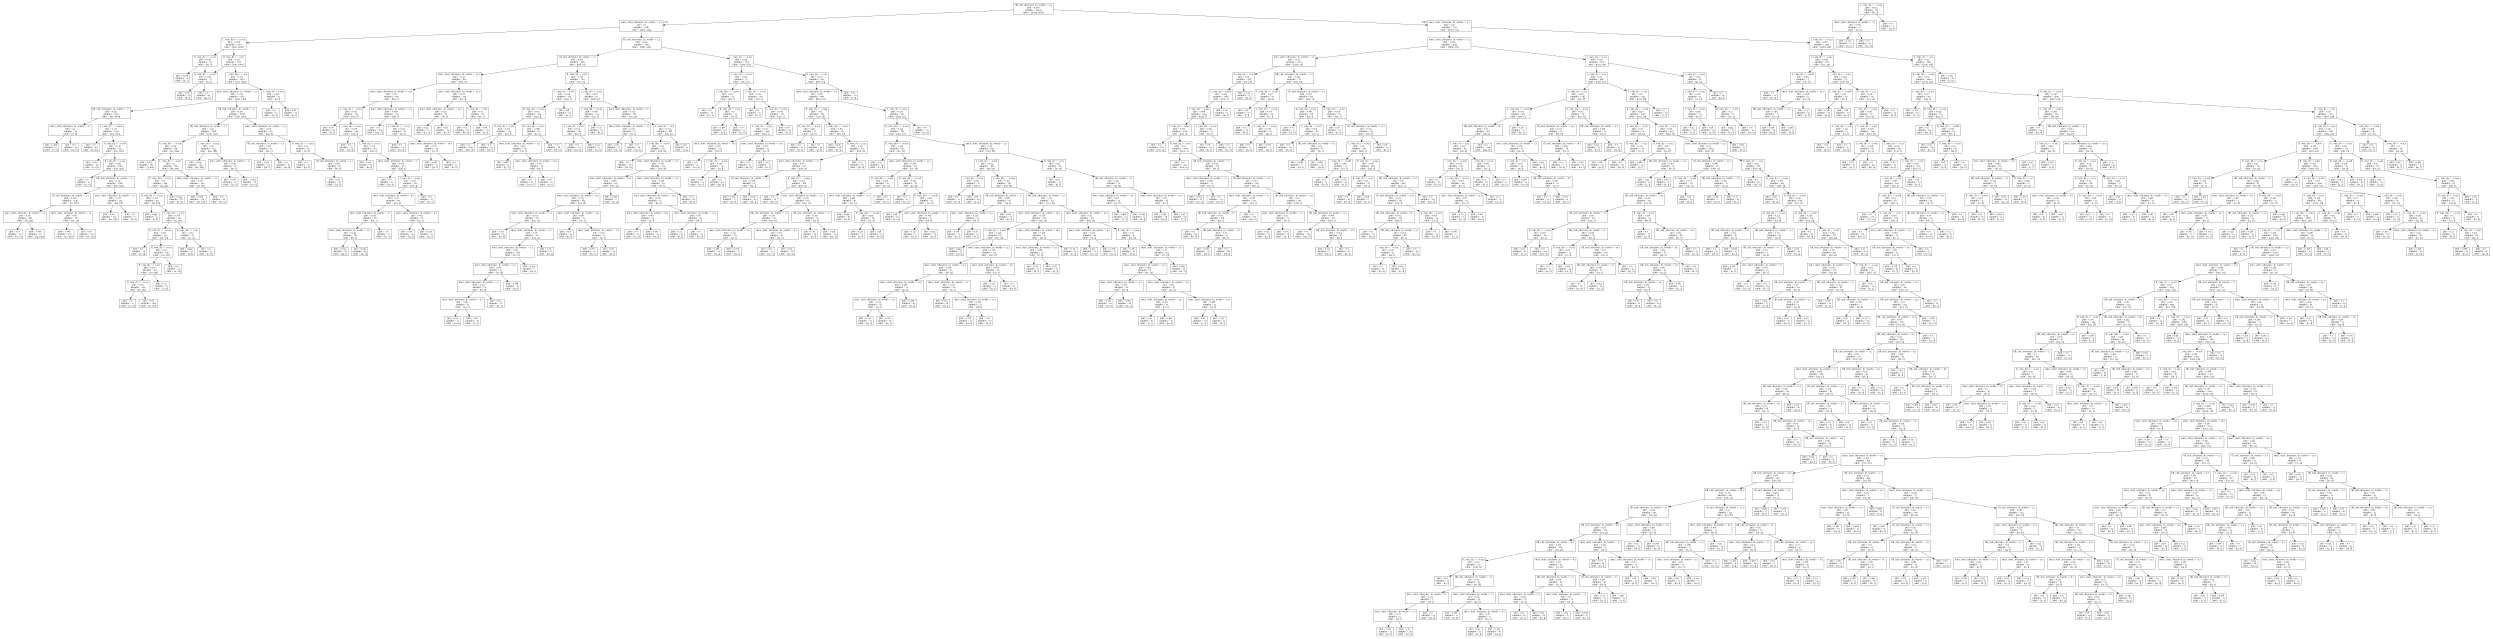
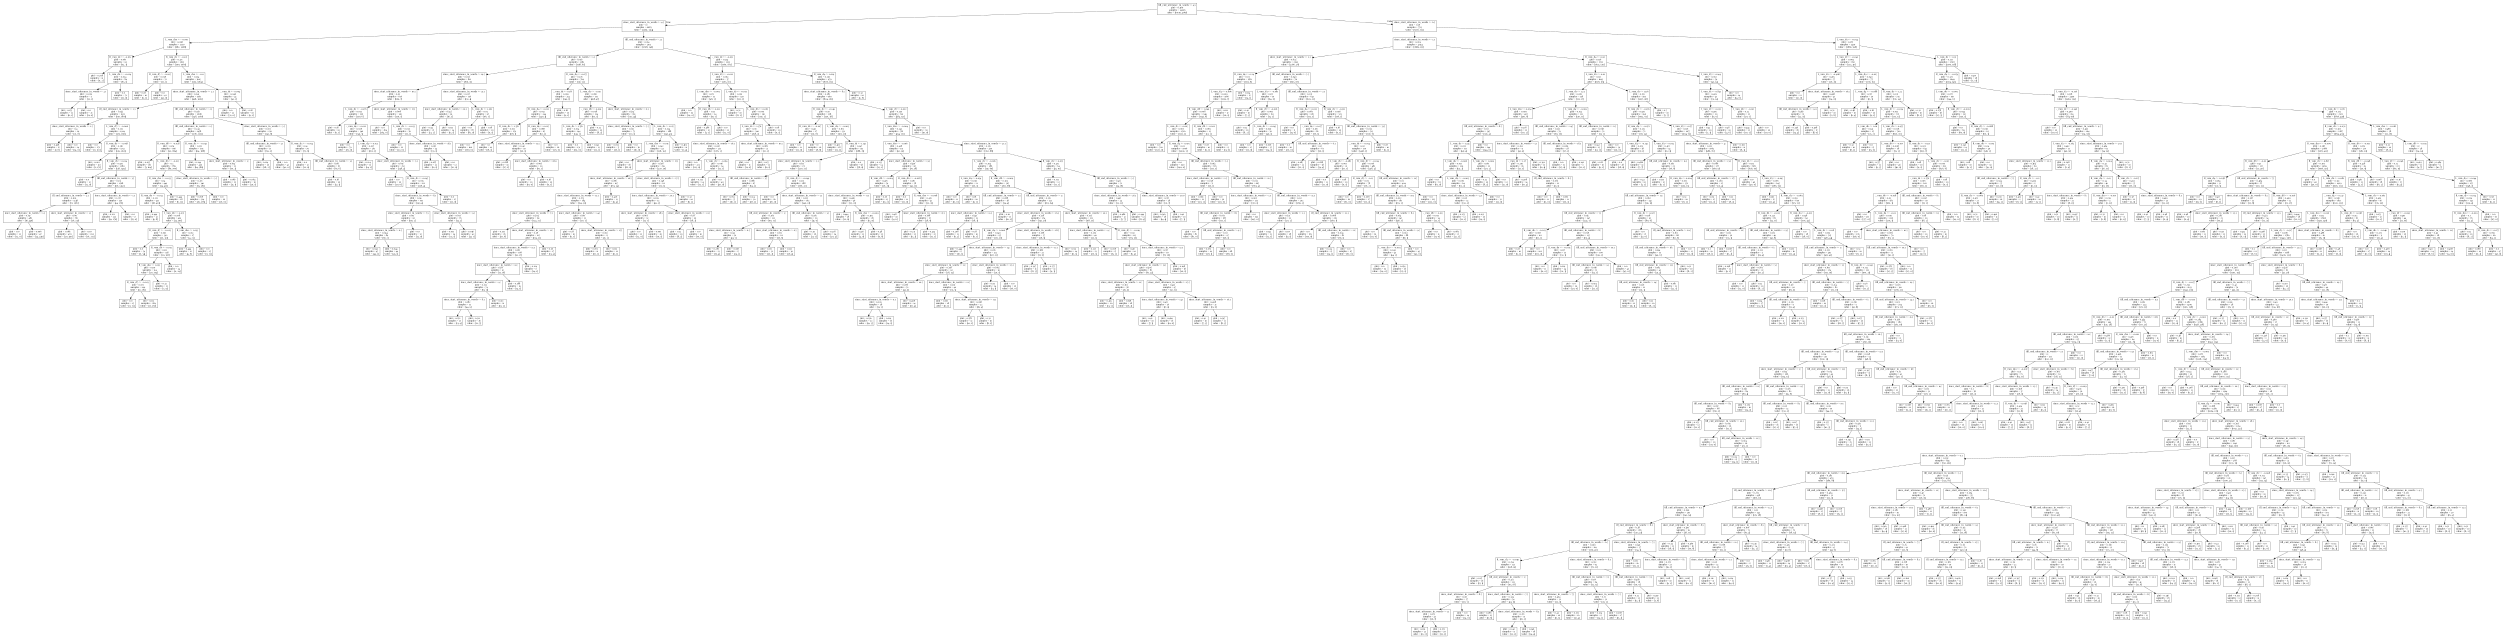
(205, 69) -> (120, 69)
(2026, 172) -> (2032, 191)
(2342, 208) -> (2363, 225)
none -> (2427, 252)
